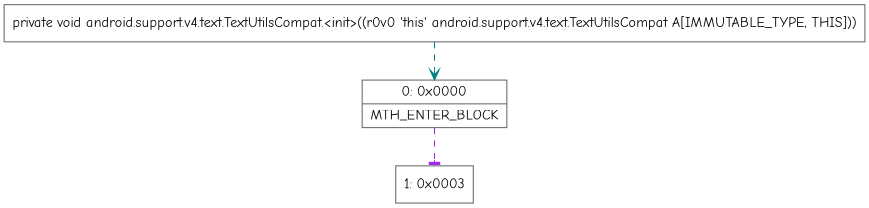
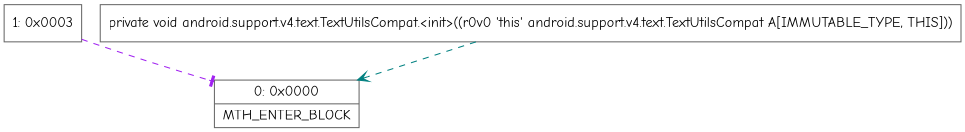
(435, 144) -> (145, 60)
